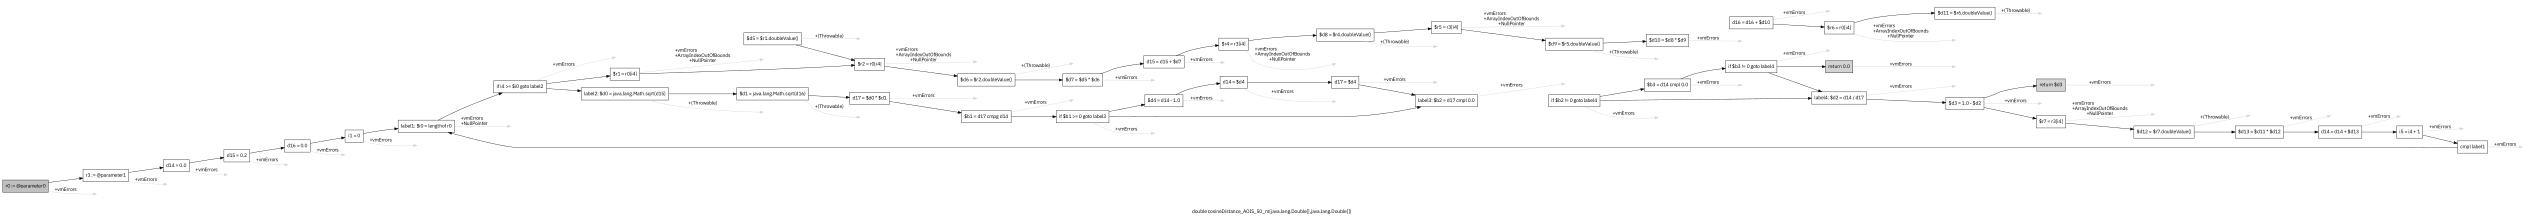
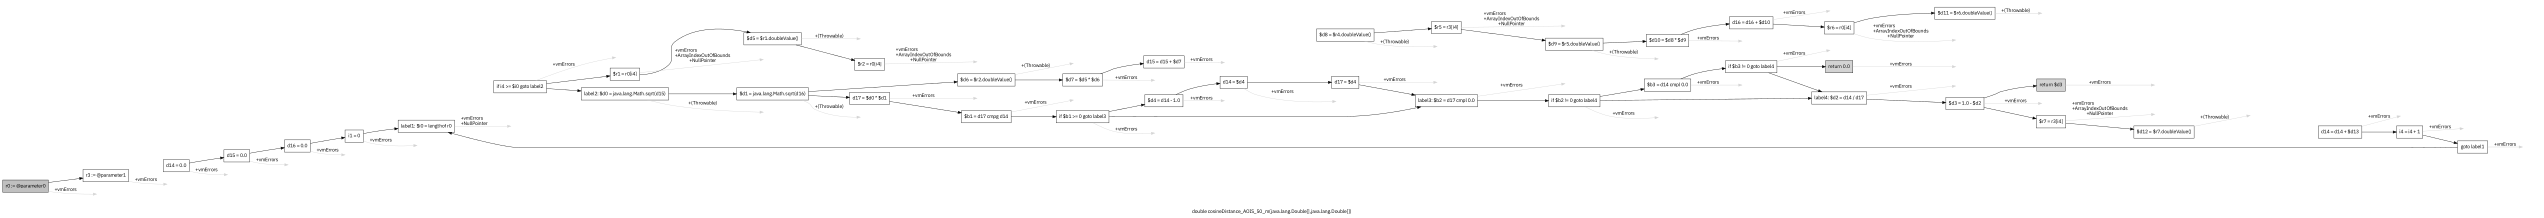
none -> (1703, 28)
(1234, 44) -> none
(746, 70) -> (683, 37)
(919, 71) -> (881, 87)
none -> (1511, 101)
(468, 106) -> none
(2259, 132) -> none
(2410, 132) -> (2410, 132)
(2473, 147) -> (2473, 147)
(237, 156) -> (237, 156)
(144, 170) -> none
